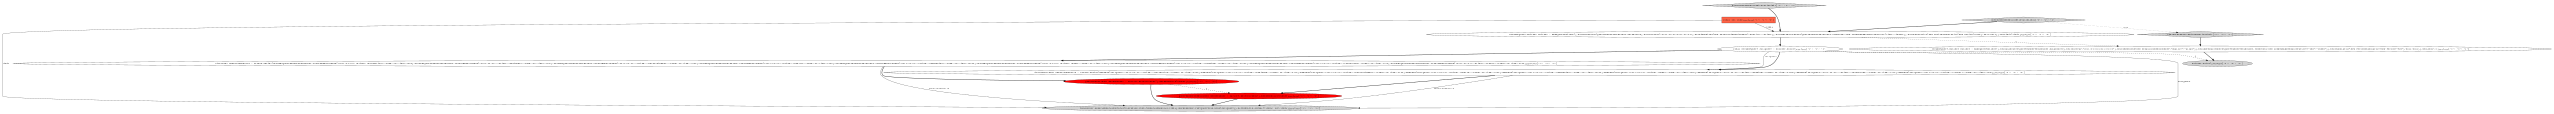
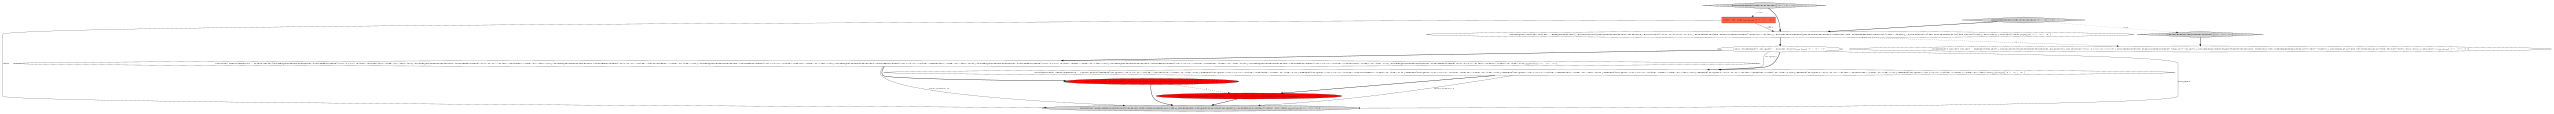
none -> (1757, 12)
(2218, 64) -> none
